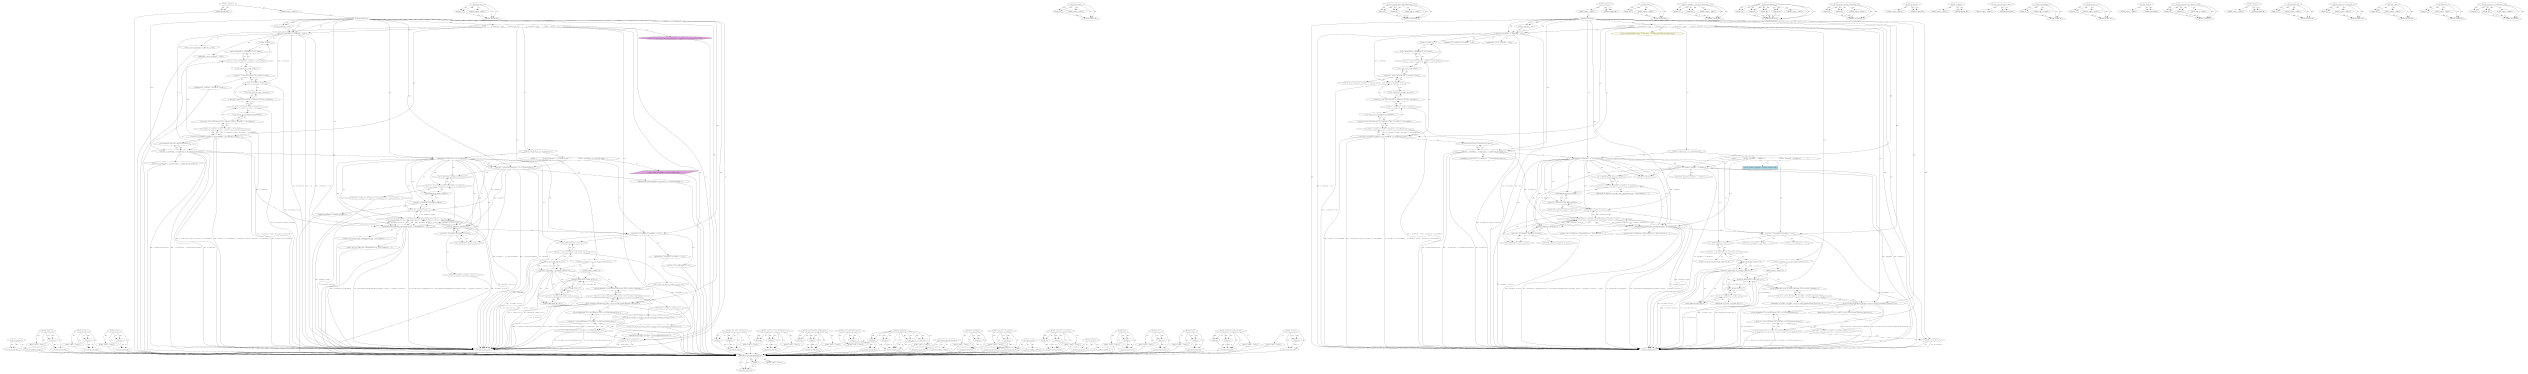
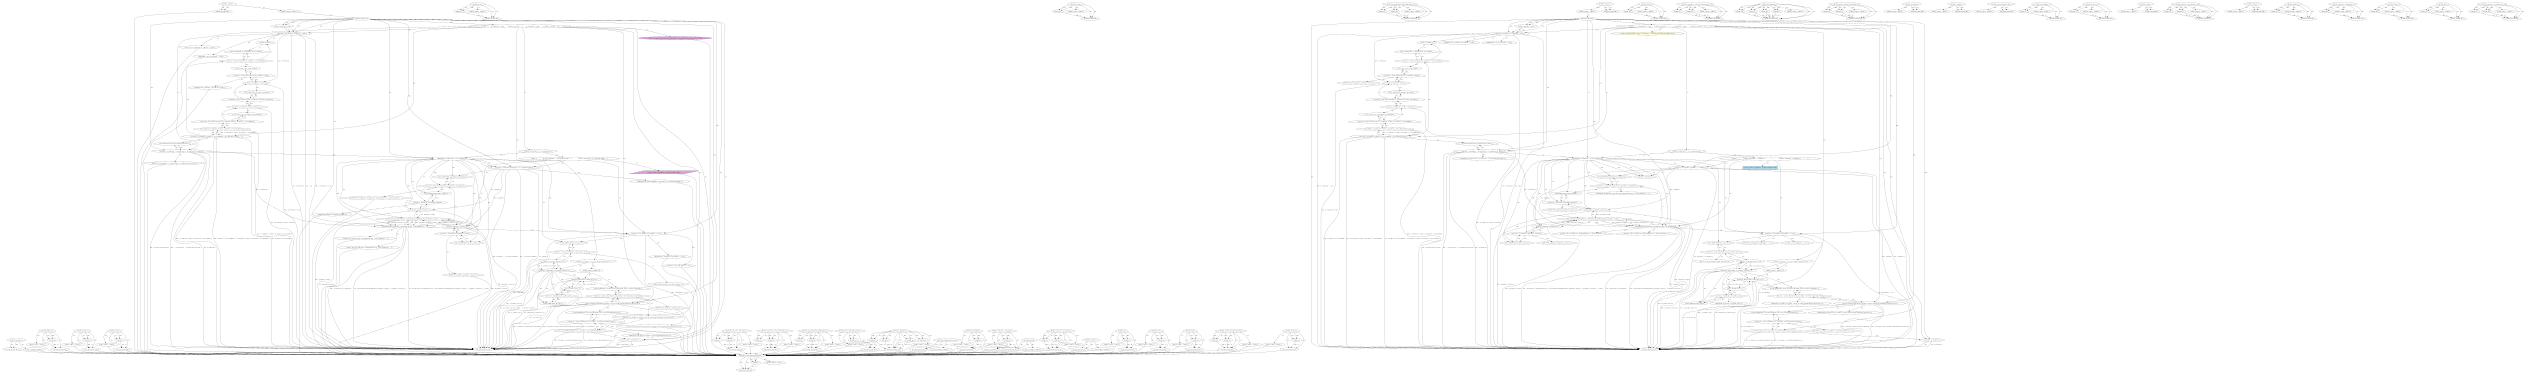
(1691, 177) -> none
